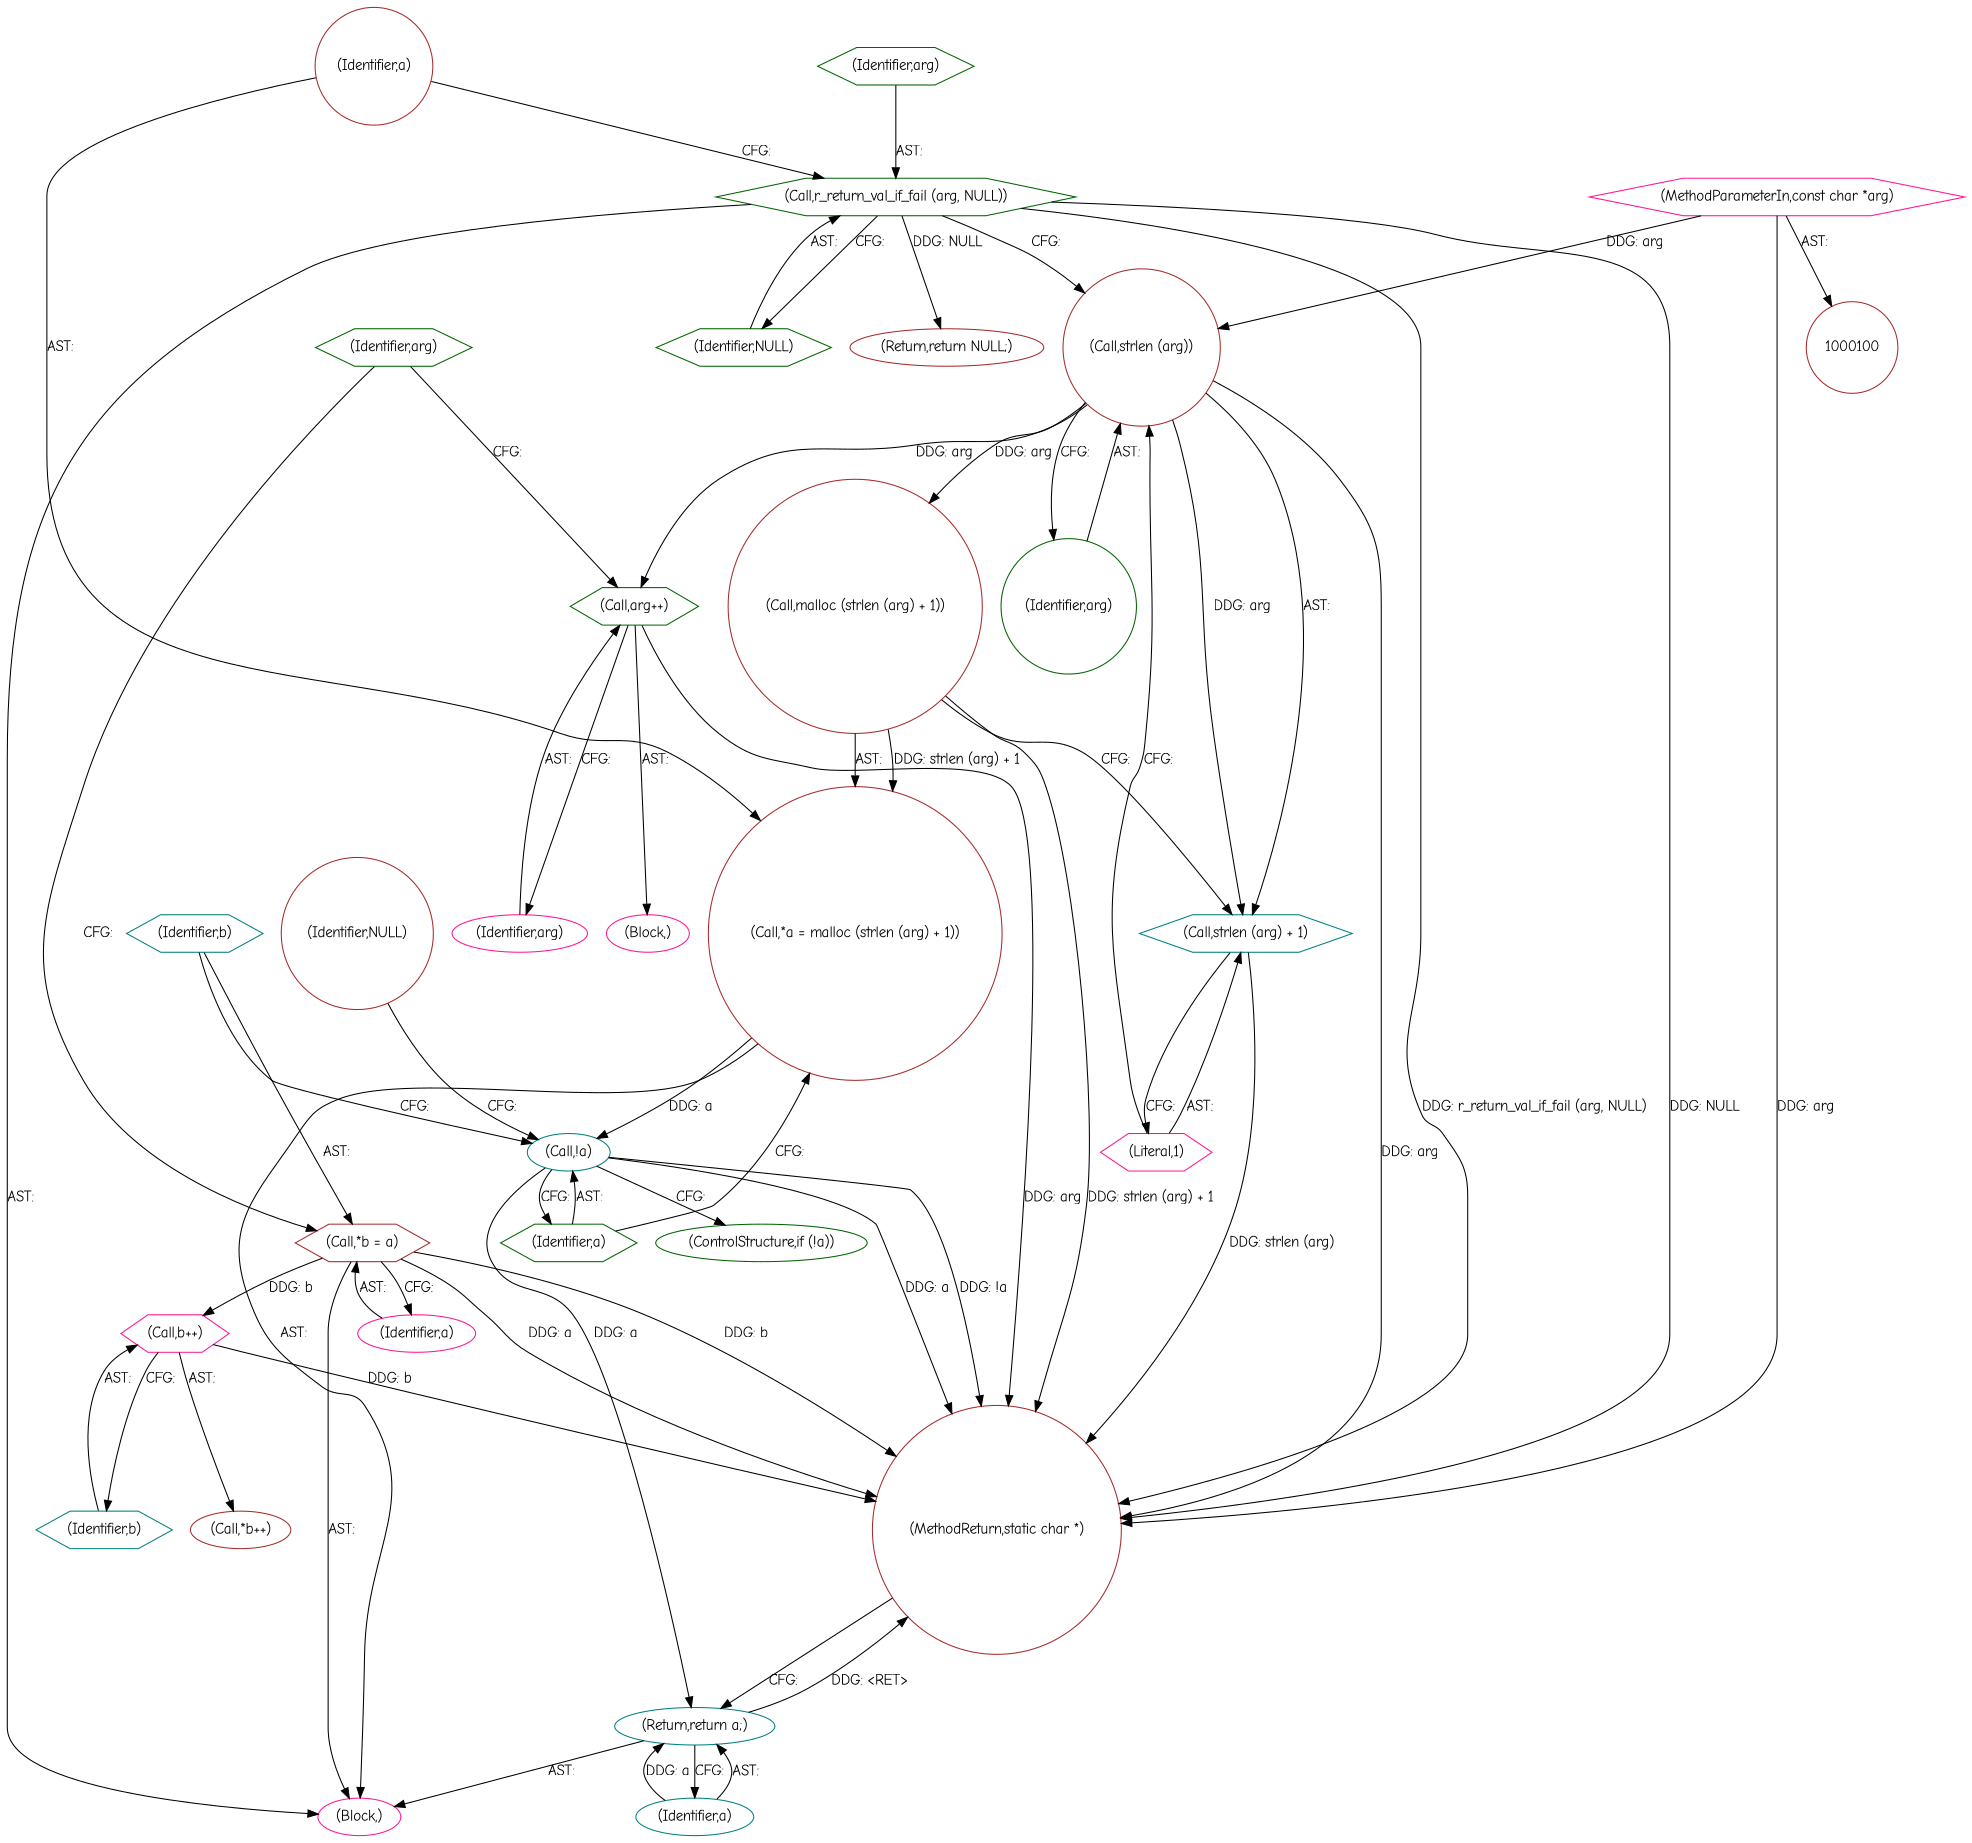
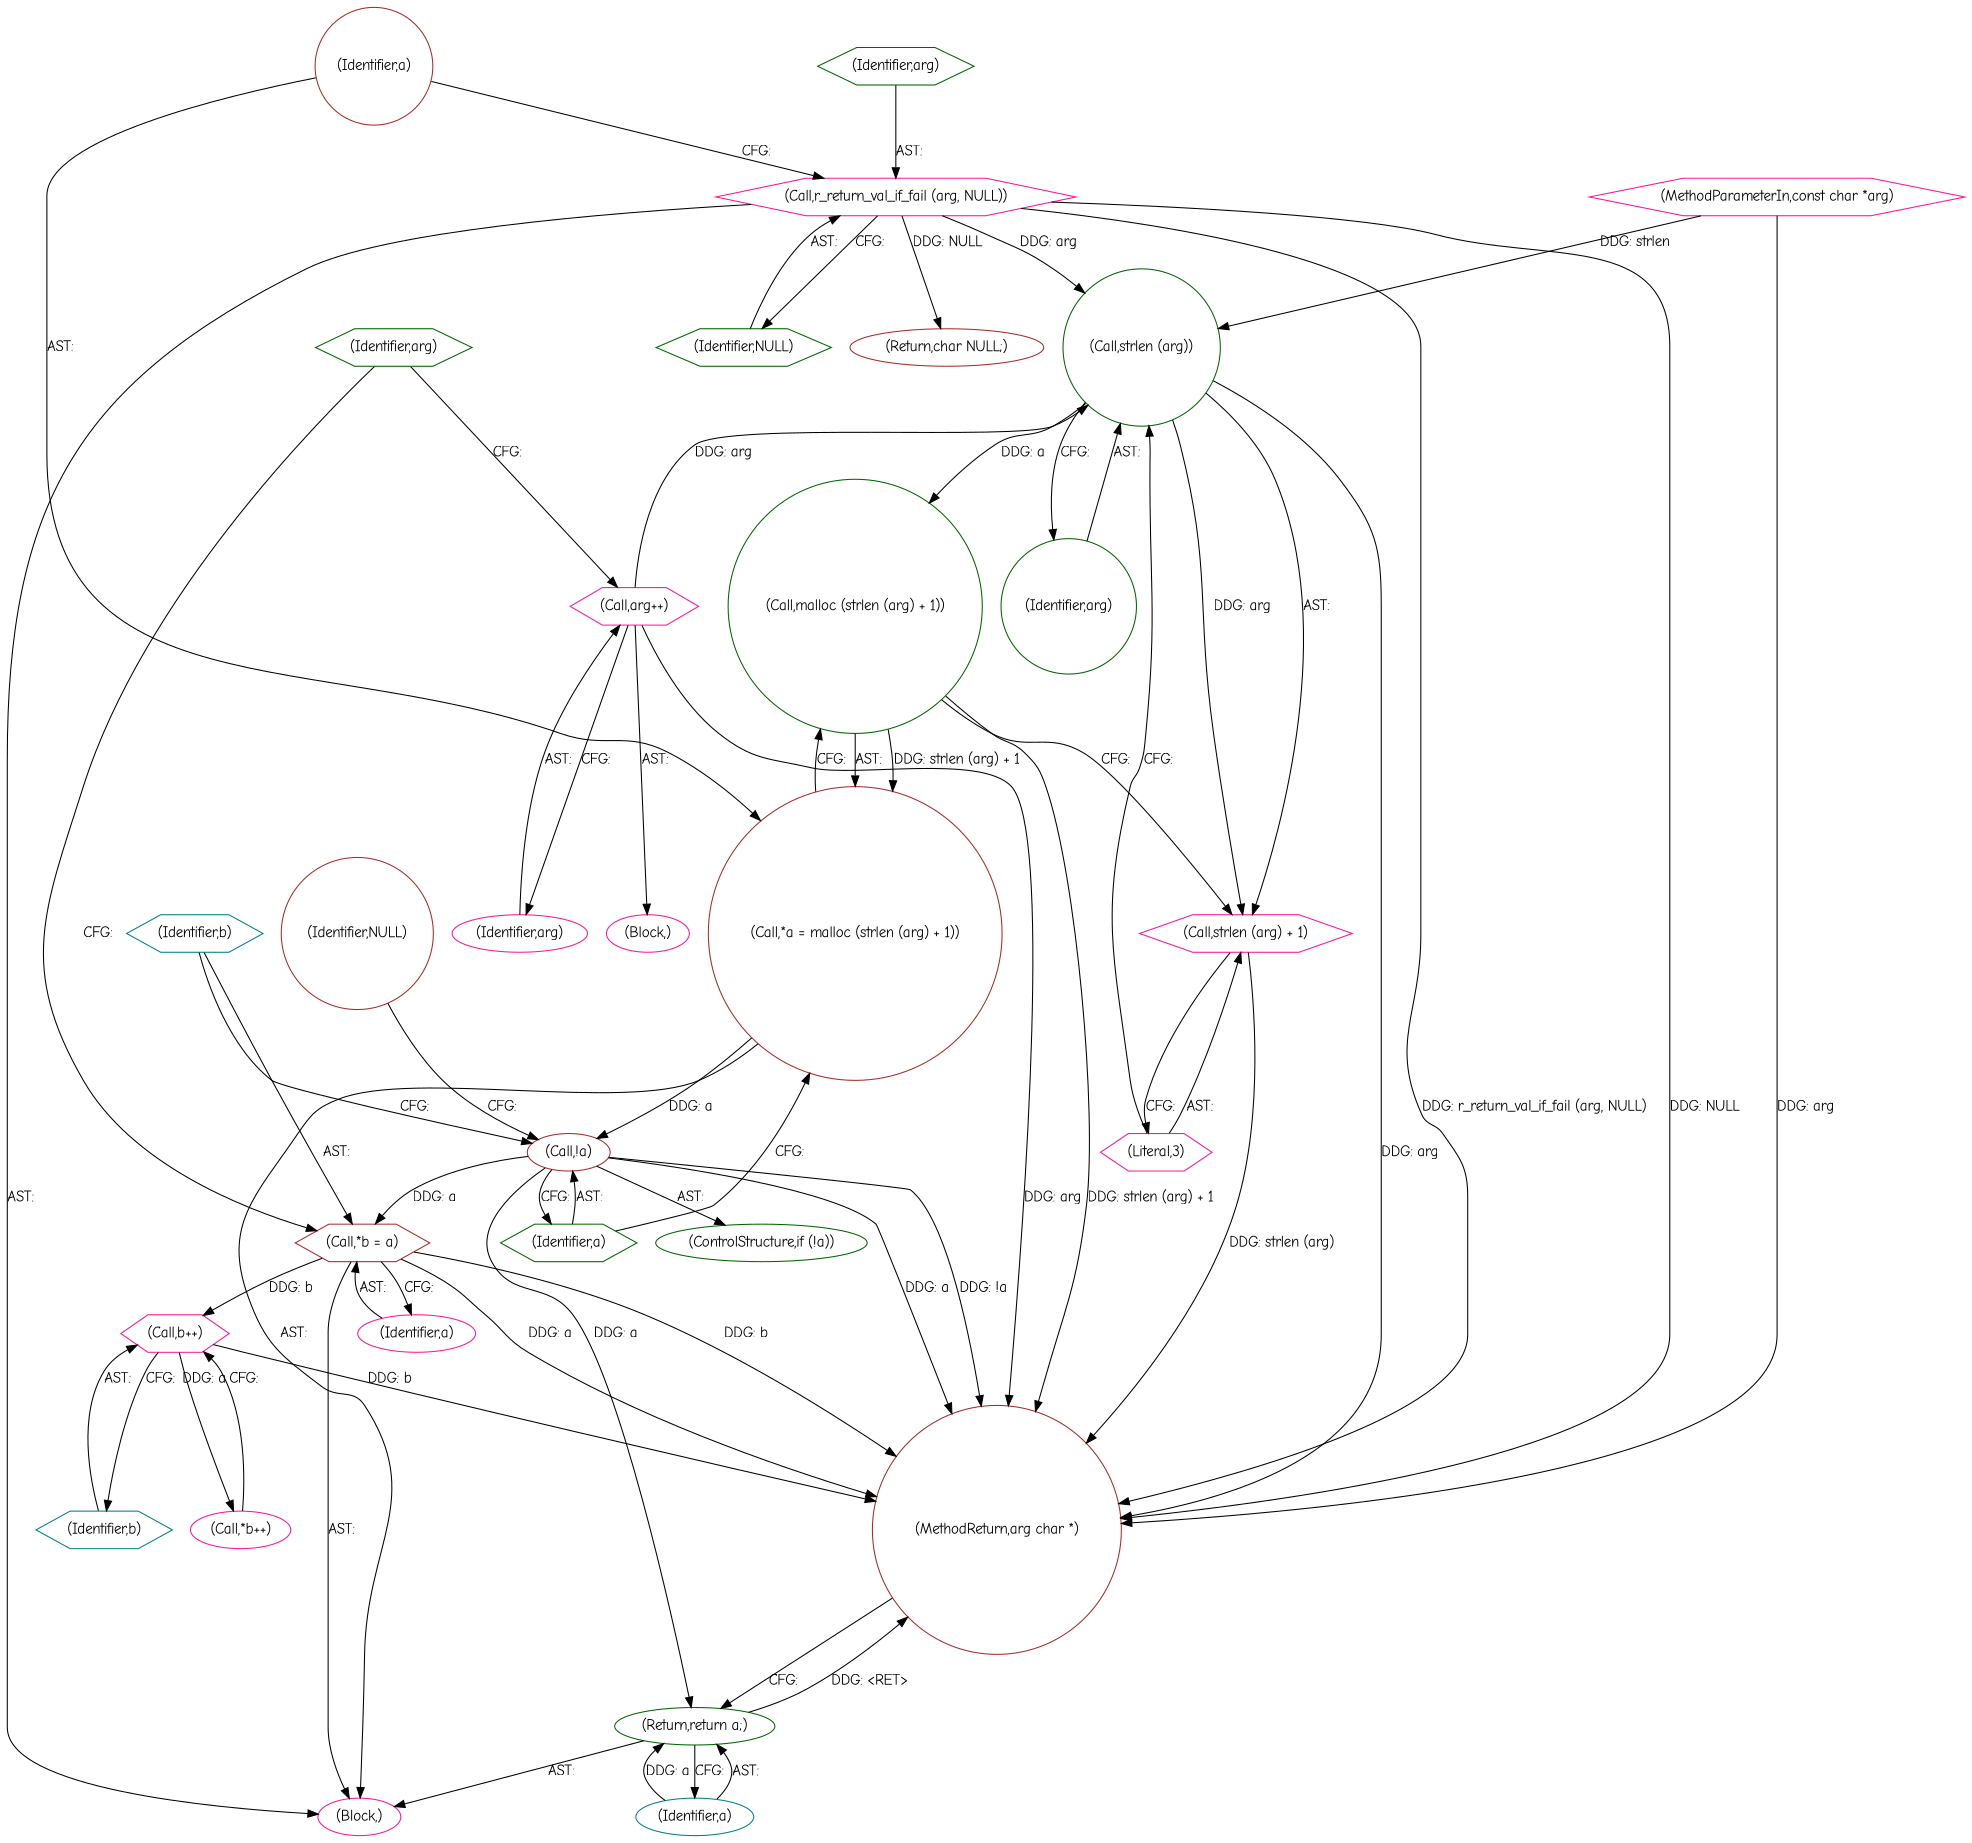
(896, 197) -> (896, 197)
(1048, 242) -> (1048, 242)
(1635, 242) -> (1635, 242)
(947, 348) -> (947, 348)
(1142, 348) -> (1142, 348)
(1852, 348) -> none
(842, 449) -> (809, 433)
(1023, 453) -> (1023, 453)
(634, 606) -> (634, 606)
(855, 606) -> (855, 606)
none -> (816, 762)
(1246, 934) -> (1246, 934)
(569, 1152) -> (569, 1152)
(1156, 1152) -> (1156, 1152)
none -> (450, 1174)
(693, 1198) -> (693, 1198)
(205, 1379) -> (205, 1379)
none -> (240, 1432)
(241, 1530) -> (241, 1530)
(997, 1530) -> (997, 1530)
(695, 1726) -> (695, 1726)
